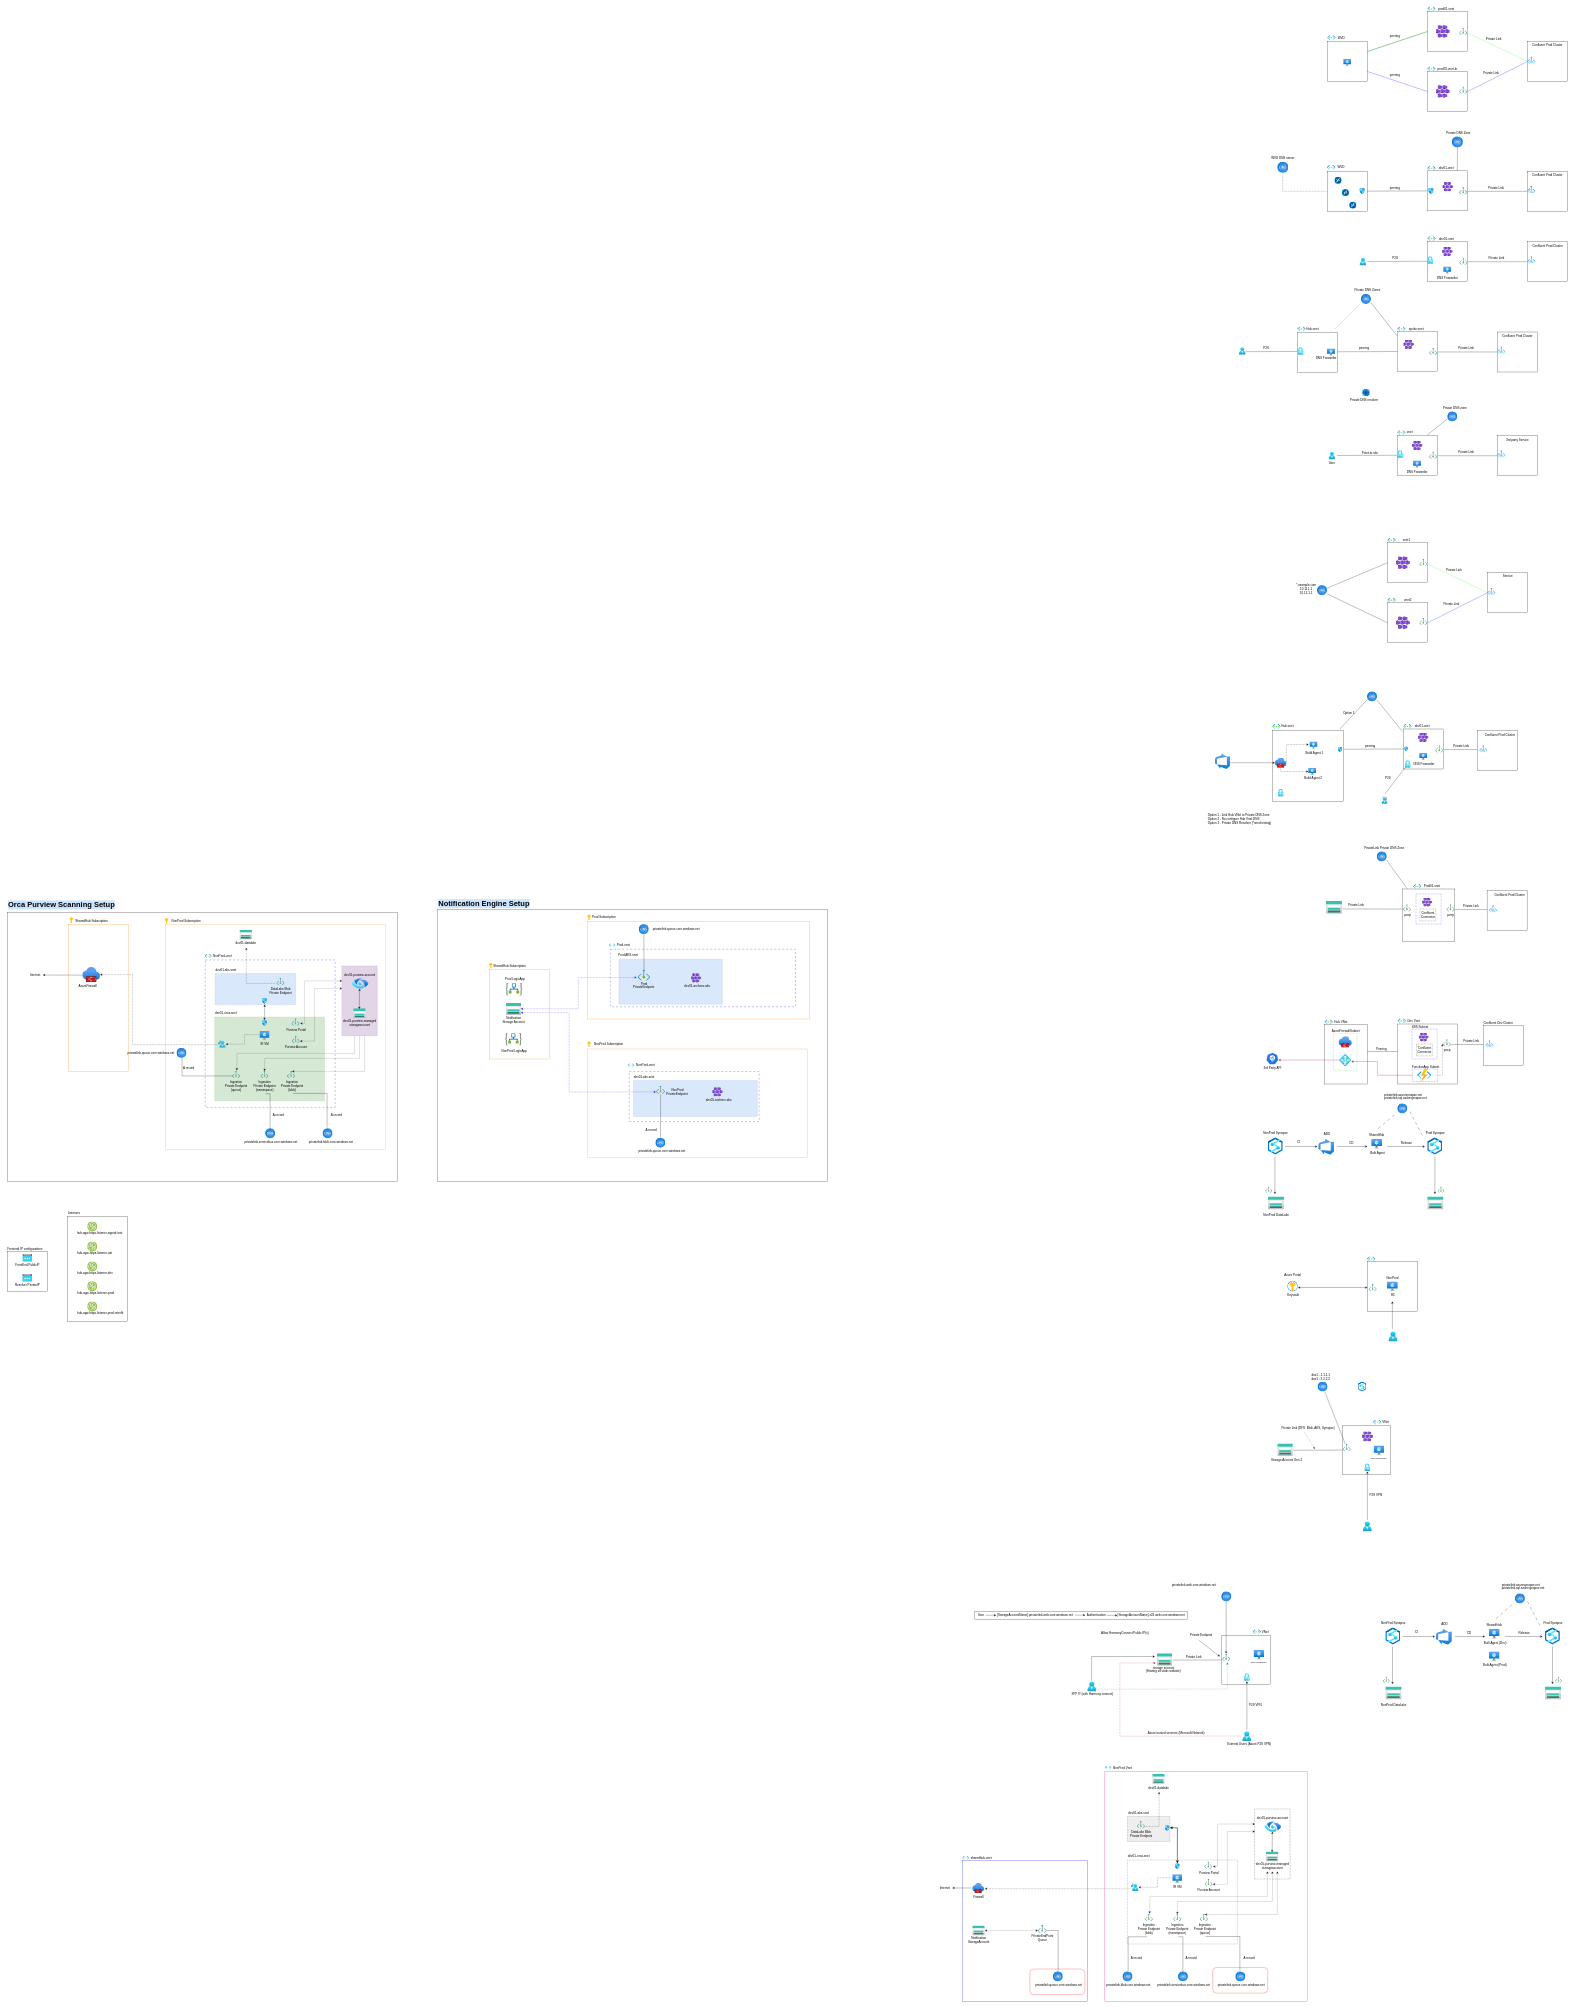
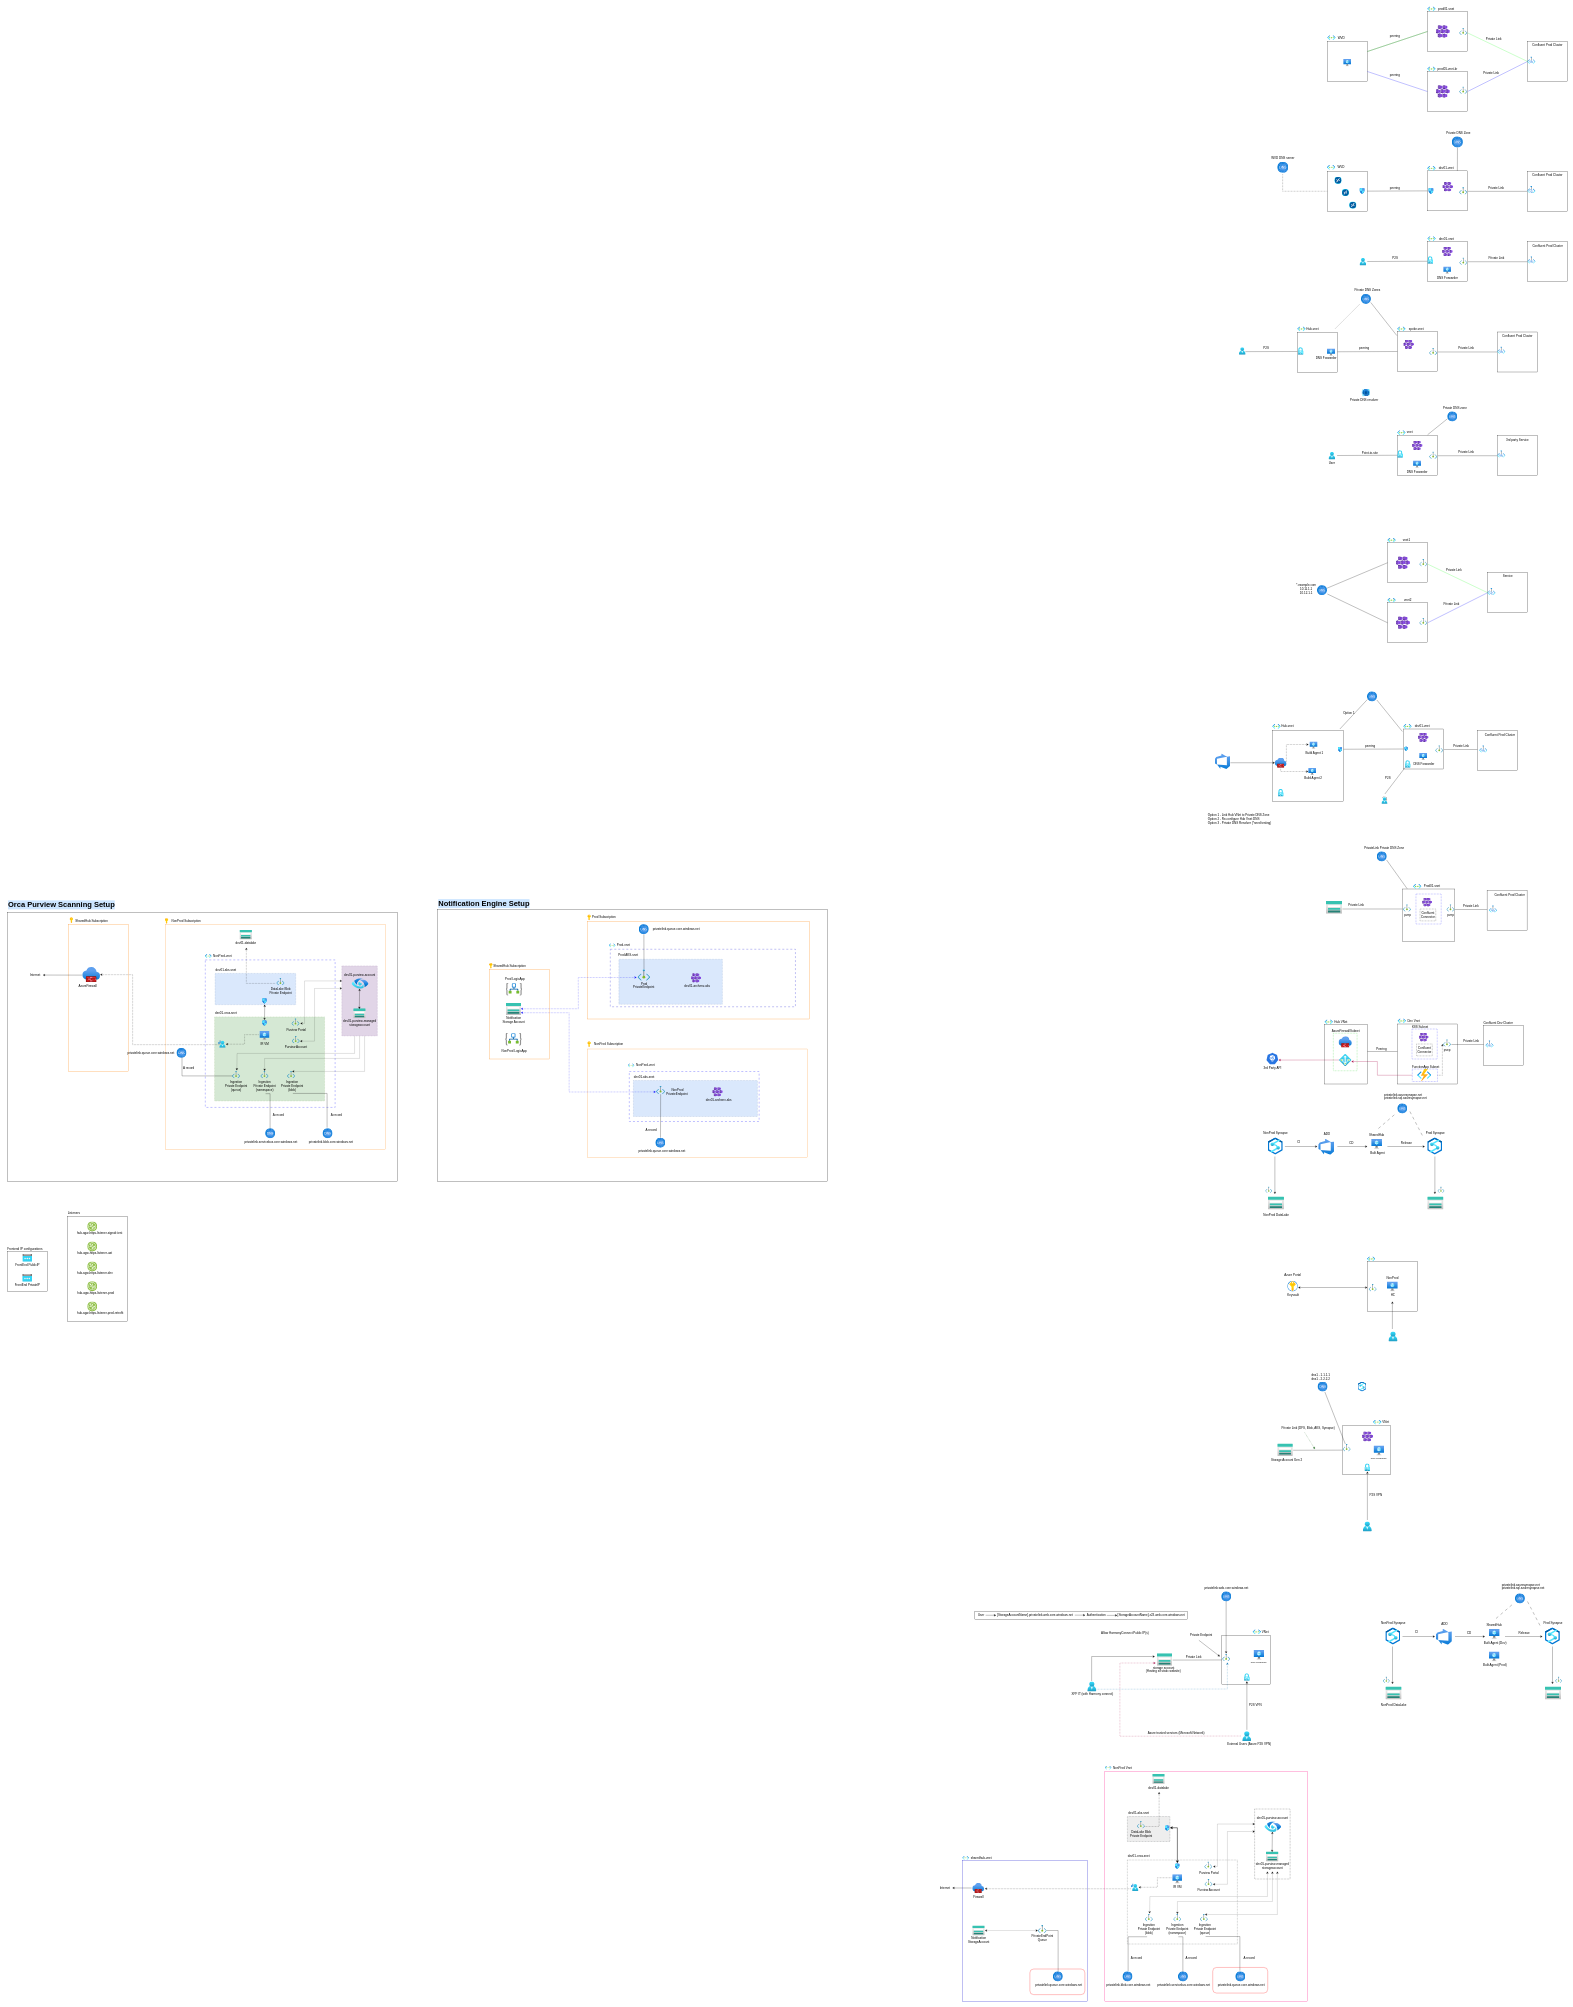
(28, 1285) -> (28, 1285)
(1194, 1585) -> (1226, 1588)
